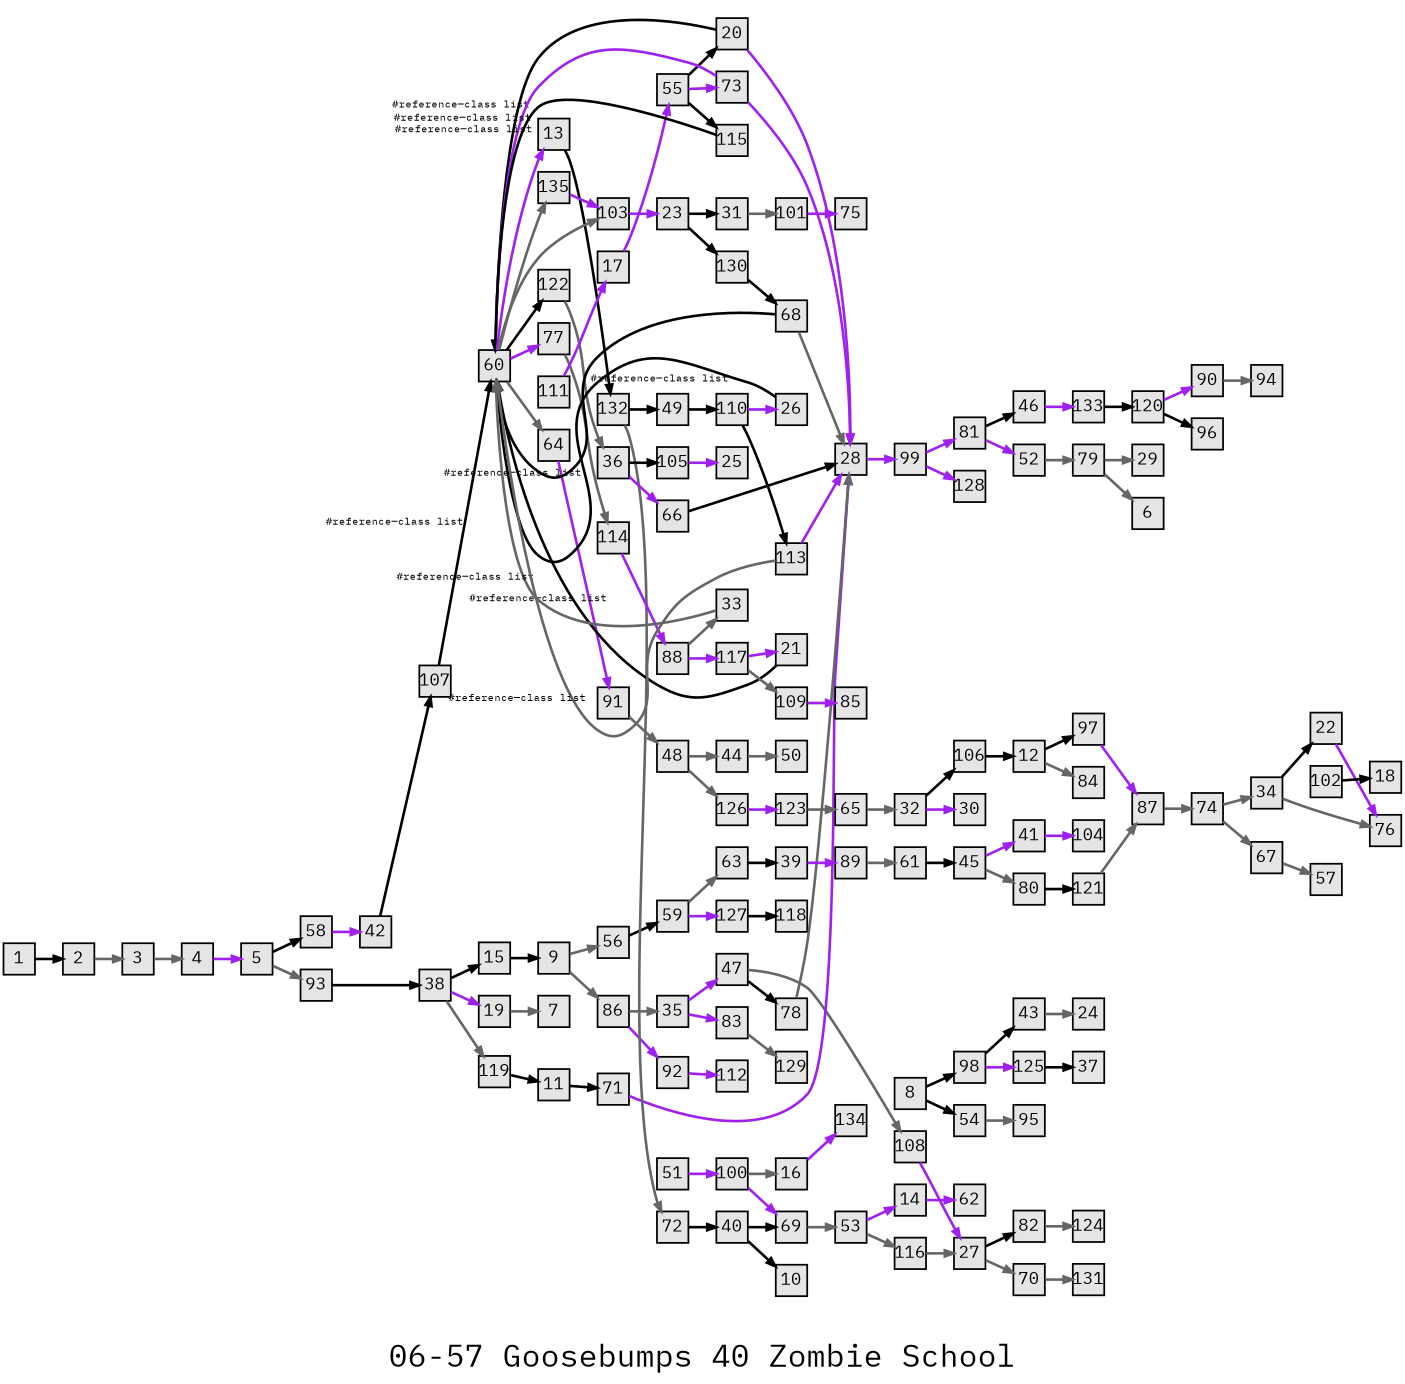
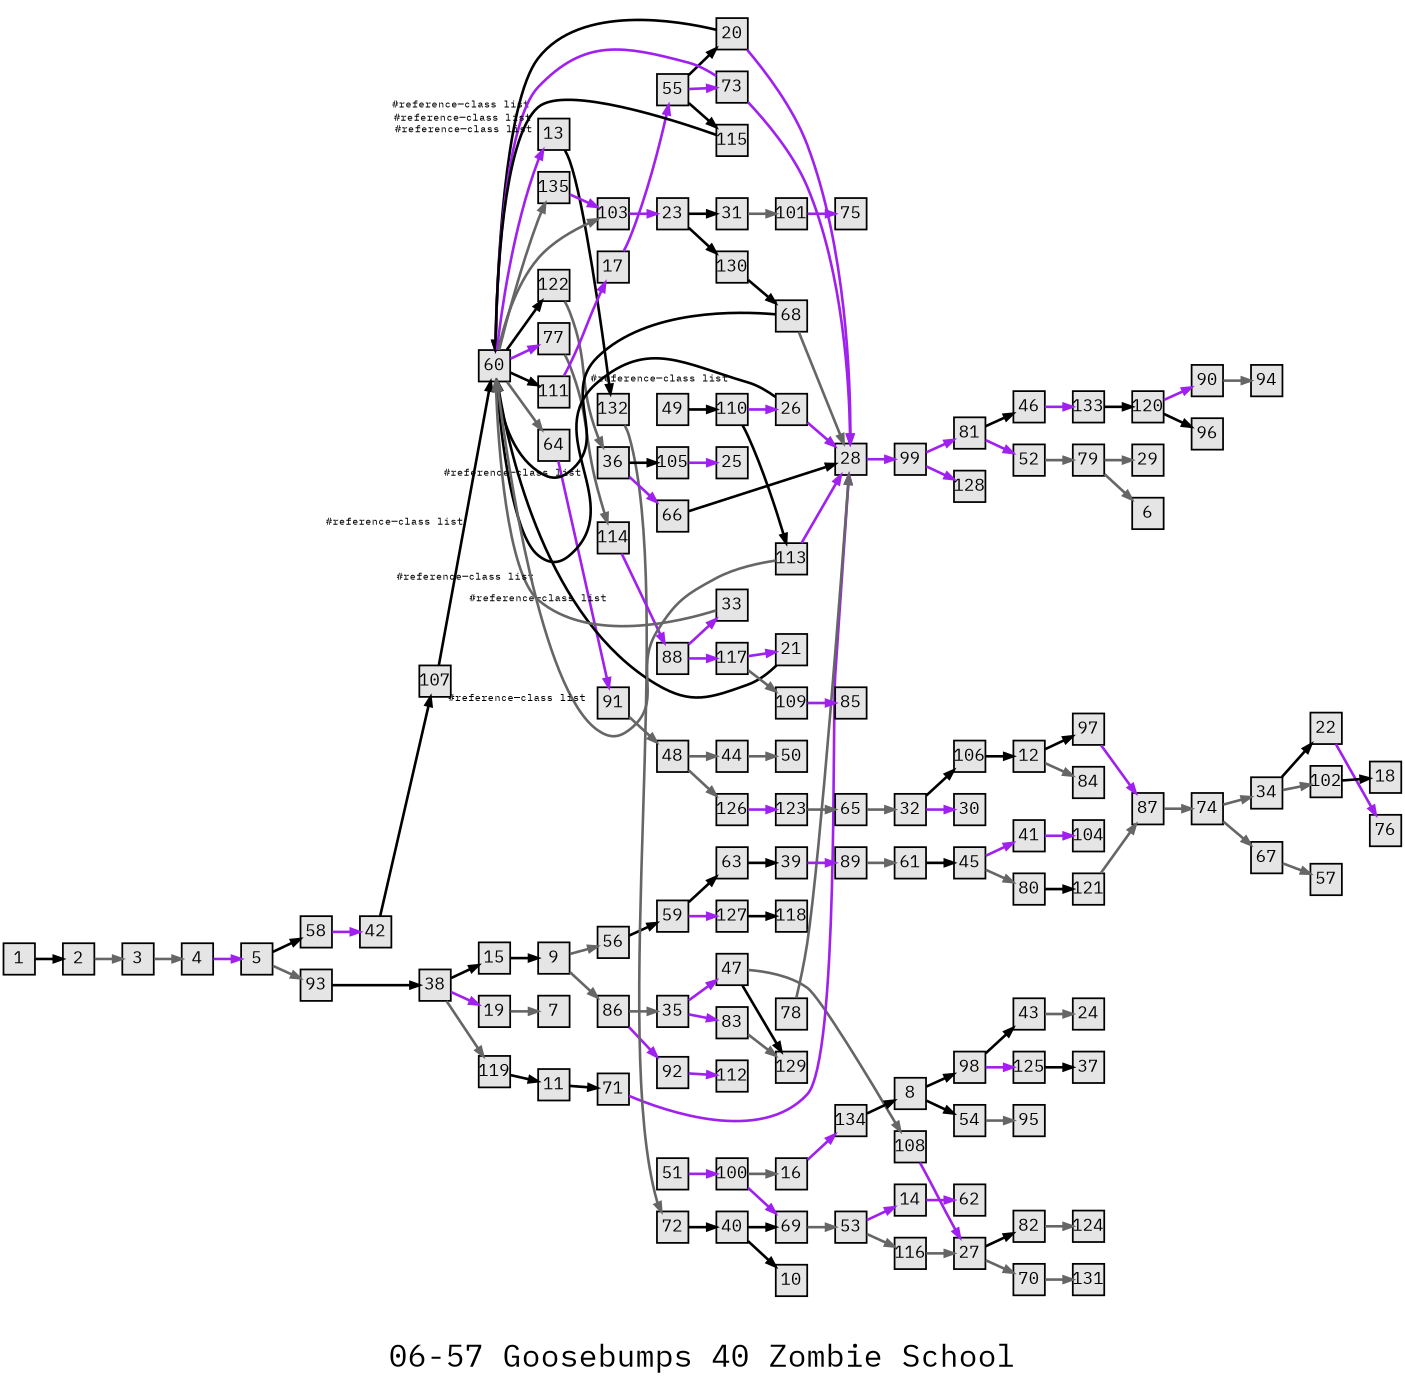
none -> (520, 377)
(639, 409) -> none
none -> (818, 431)
(699, 635) -> (699, 635)
(1322, 812) -> (1292, 788)
(699, 893) -> (699, 893)
(758, 989) -> (760, 1015)
none -> (877, 1109)
